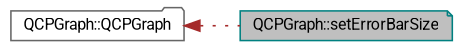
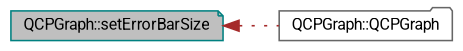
(220, 26) -> (259, 26)
